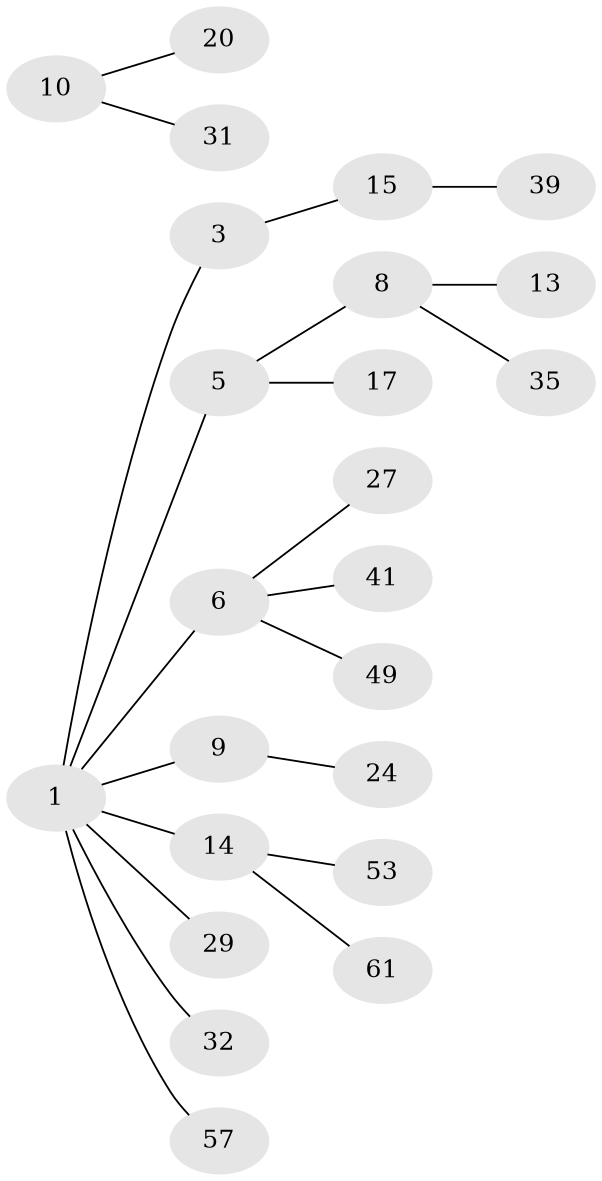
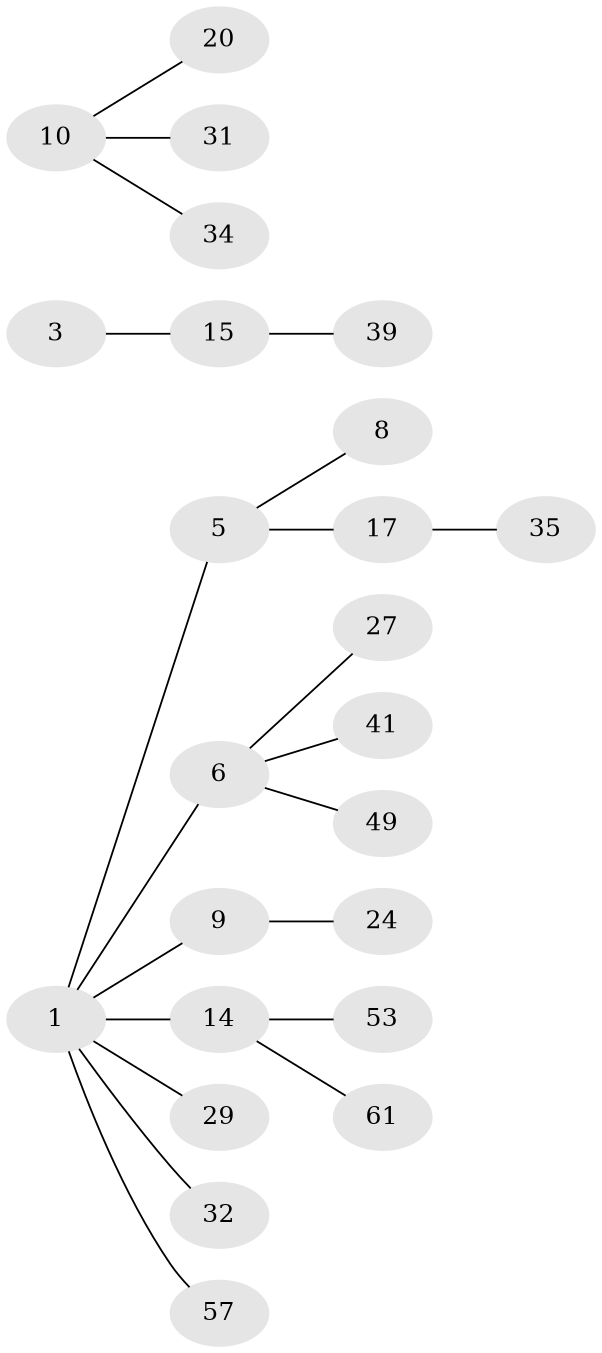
none -> (219, 236)
(546, 285) -> none
(464, 334) -> (465, 530)
(117, 512) -> none
